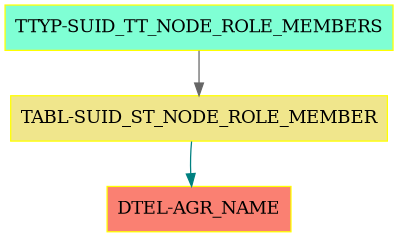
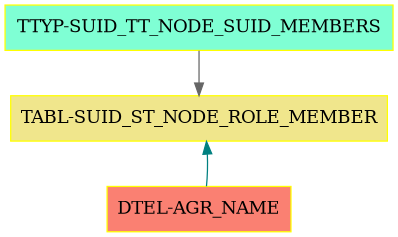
(199, 28) -> (199, 28)
(191, 158) -> (207, 170)
